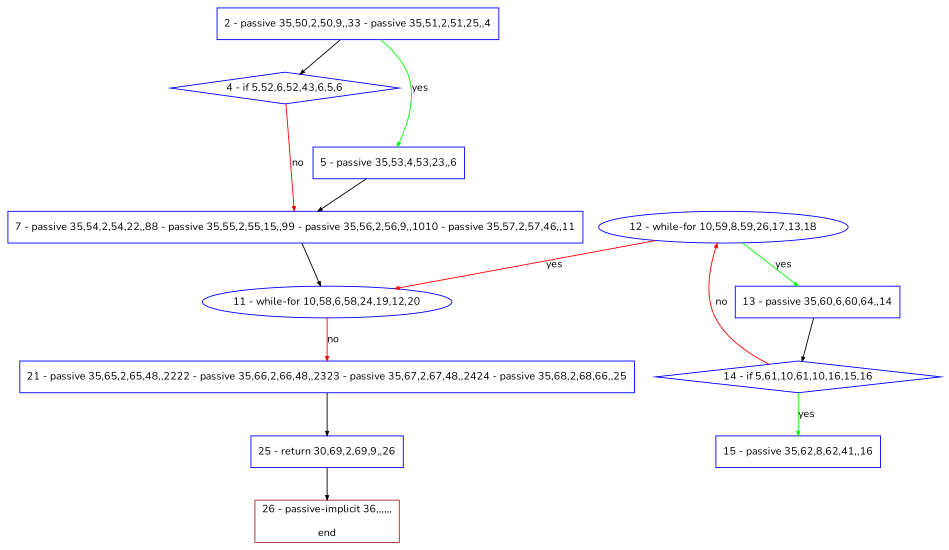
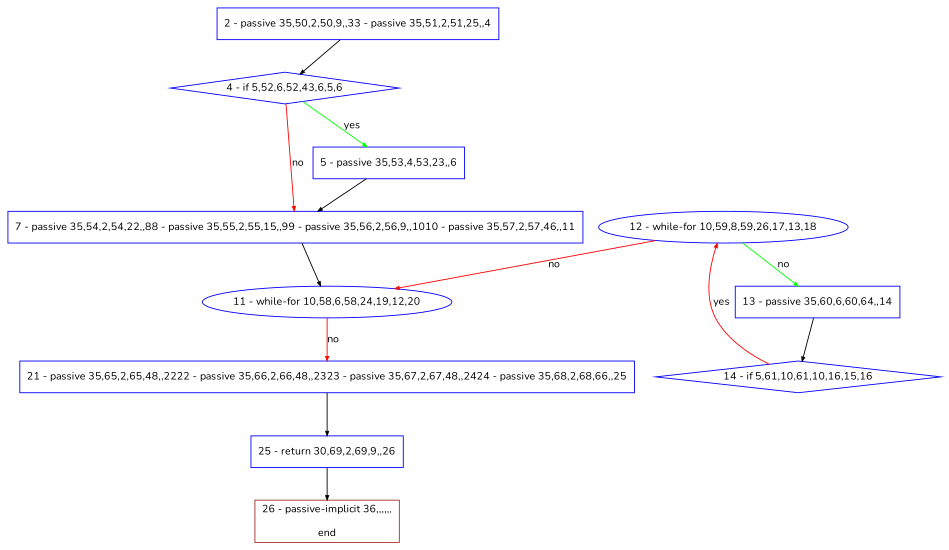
(411, 87) -> (333, 123)
(554, 265) -> (554, 265)
(784, 265) -> (784, 265)
(722, 302) -> (722, 302)
(798, 452) -> none
